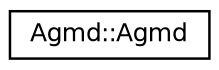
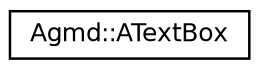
(110, 35) -> (130, 35)
